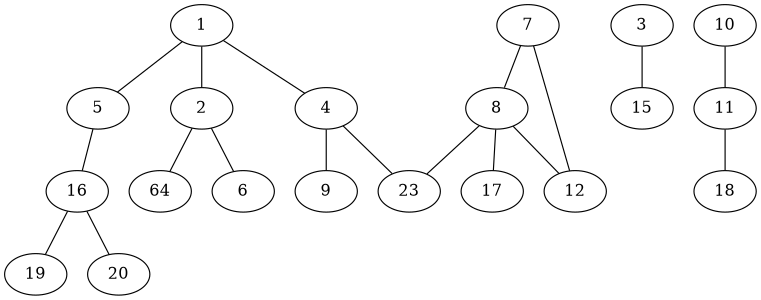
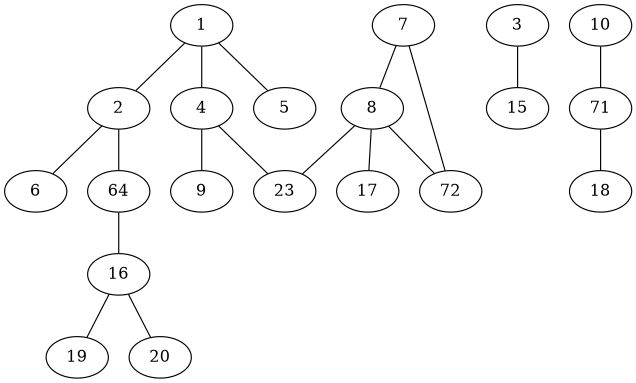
(725, 108) -> (601, 108)
(88, 150) -> (119, 233)
(575, 191) -> (451, 191)
